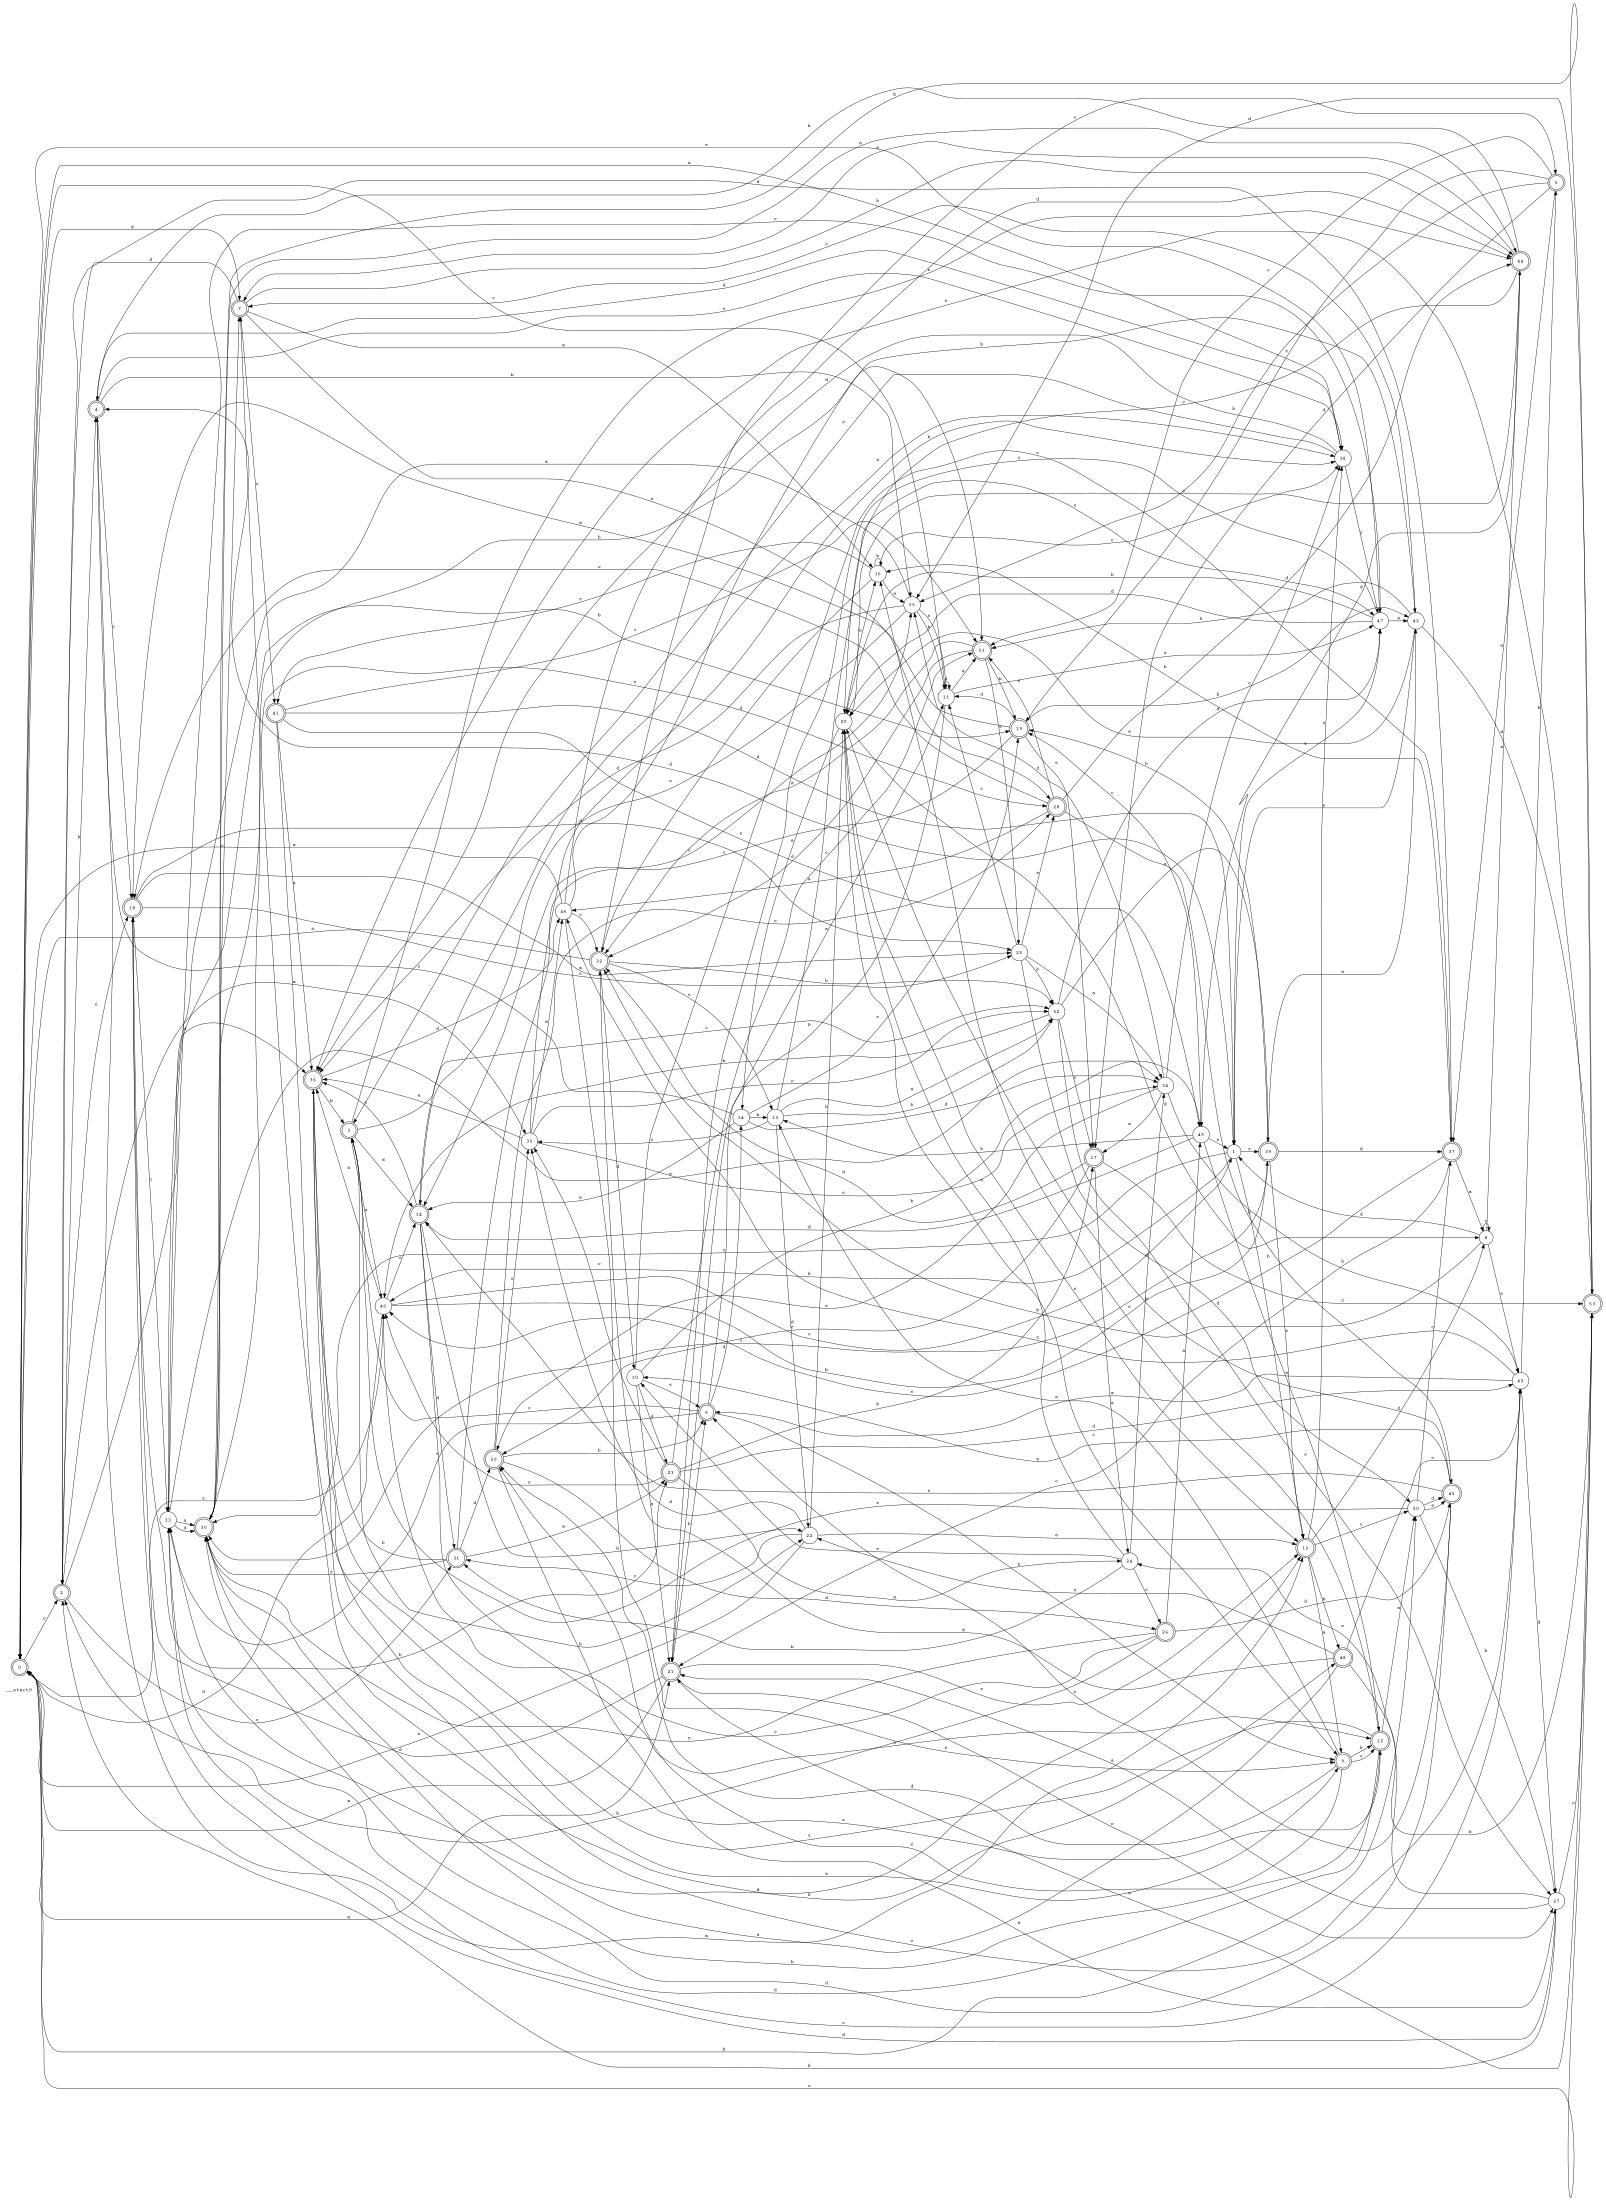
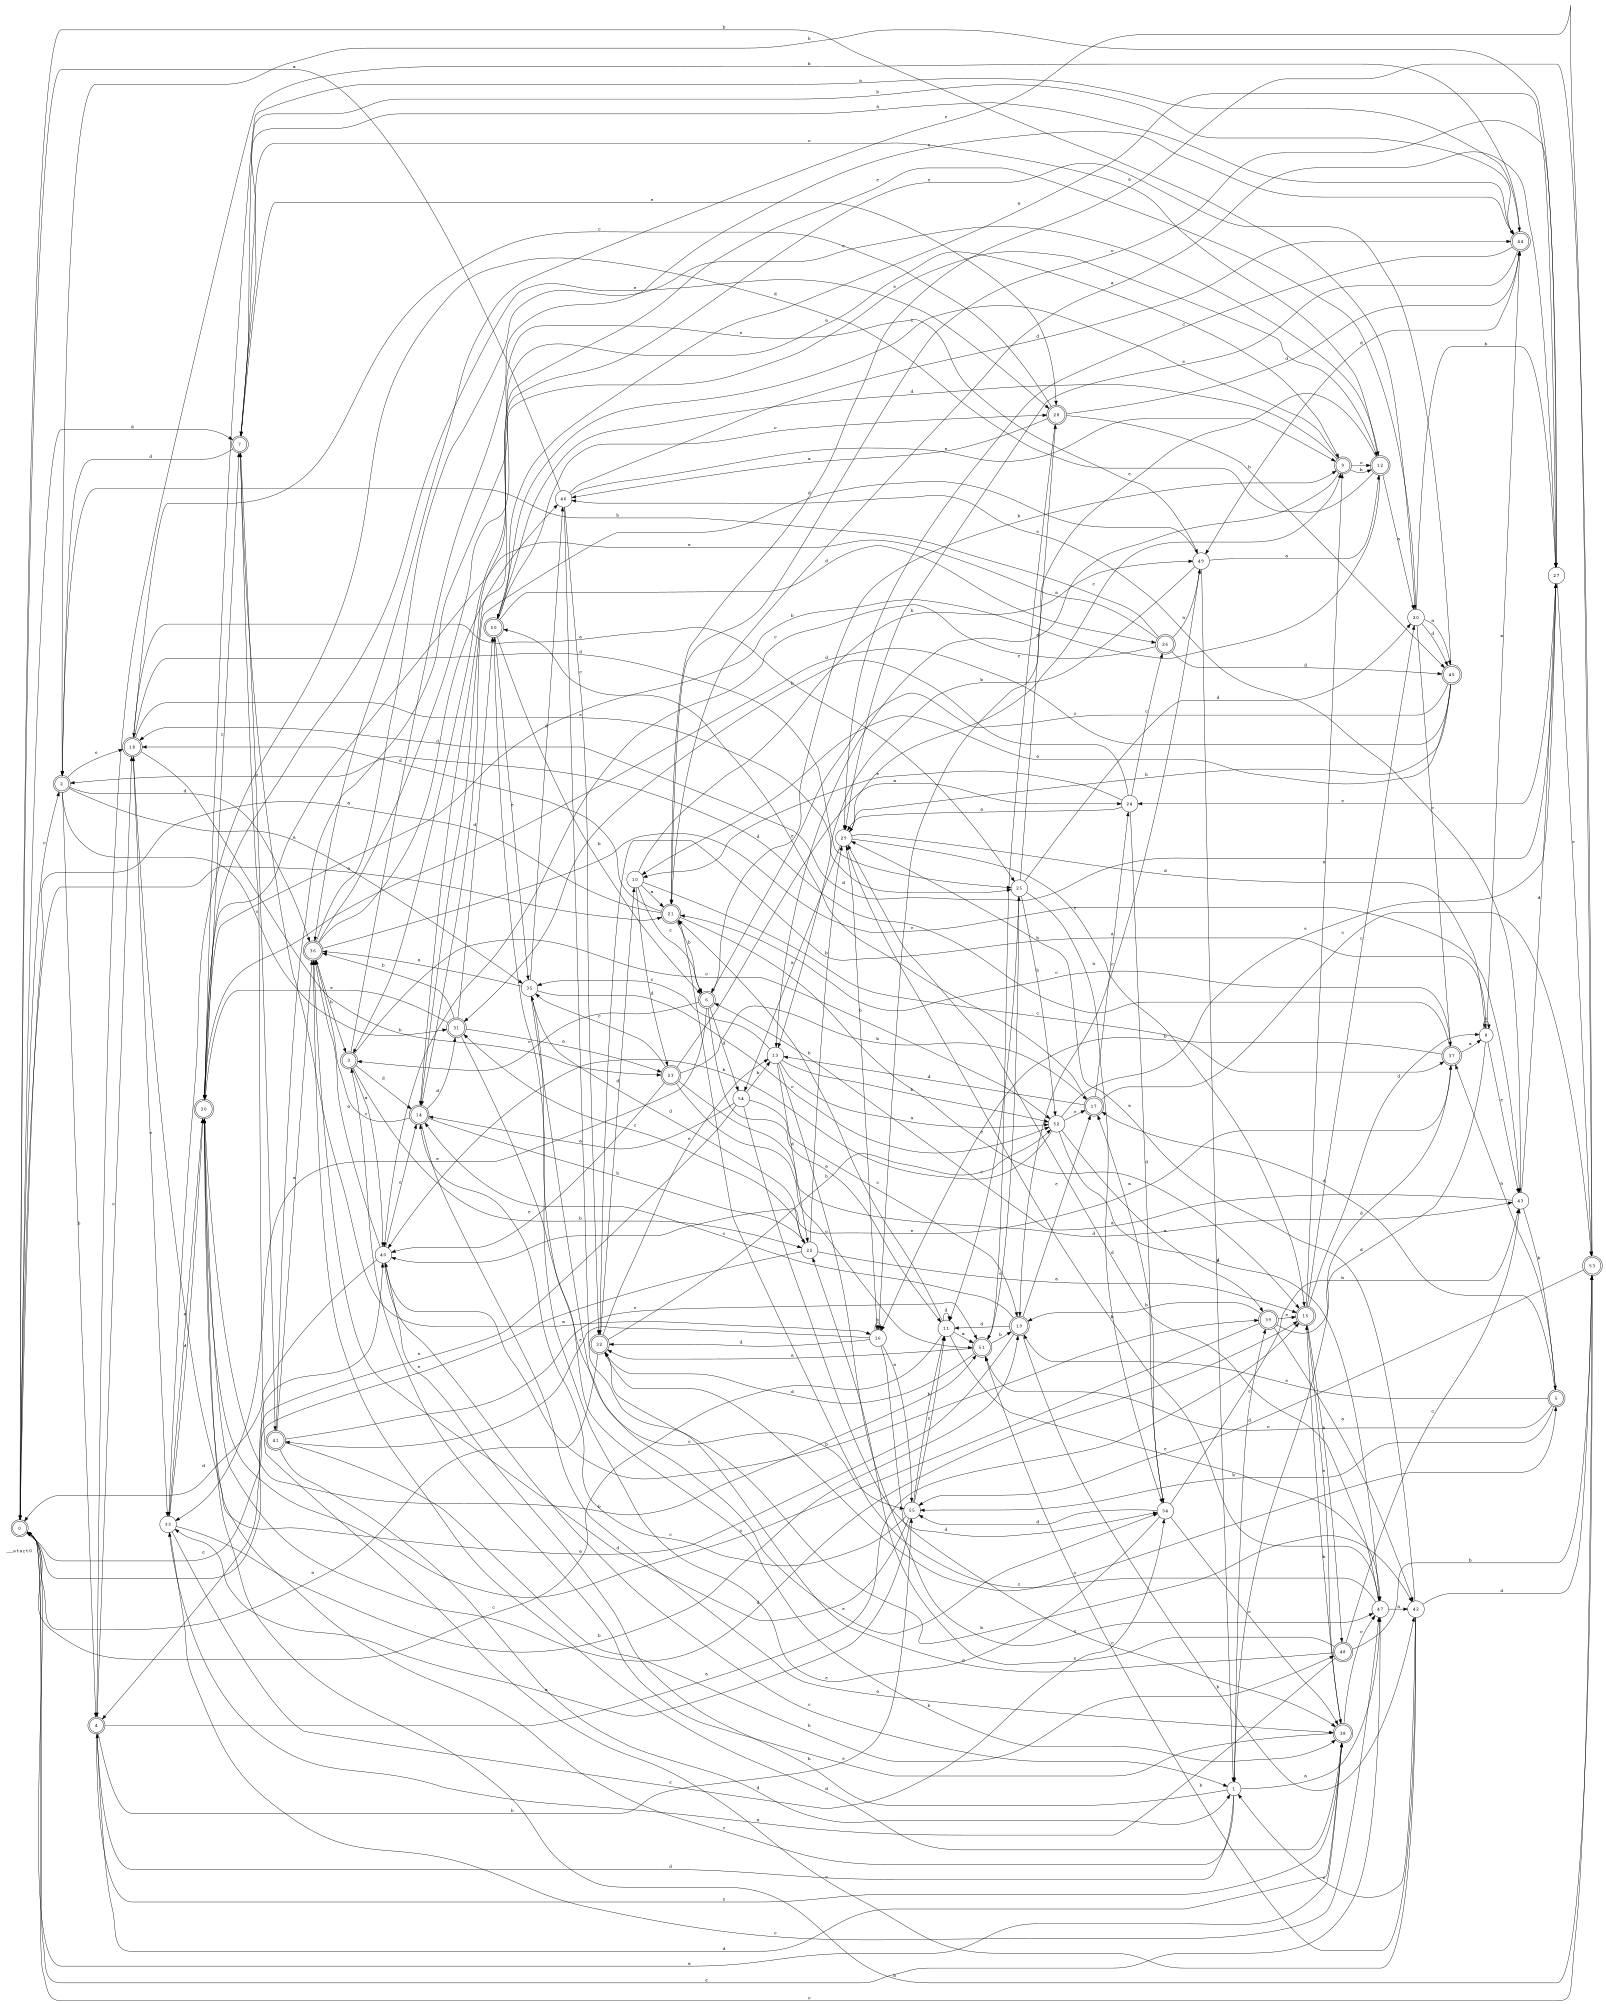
(1343, 458) -> (1343, 1733)
(818, 1167) -> (936, 1081)
(1276, 1365) -> (1320, 1527)
(948, 2027) -> none
